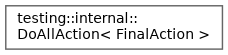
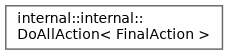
(114, 27) -> (114, 27)
